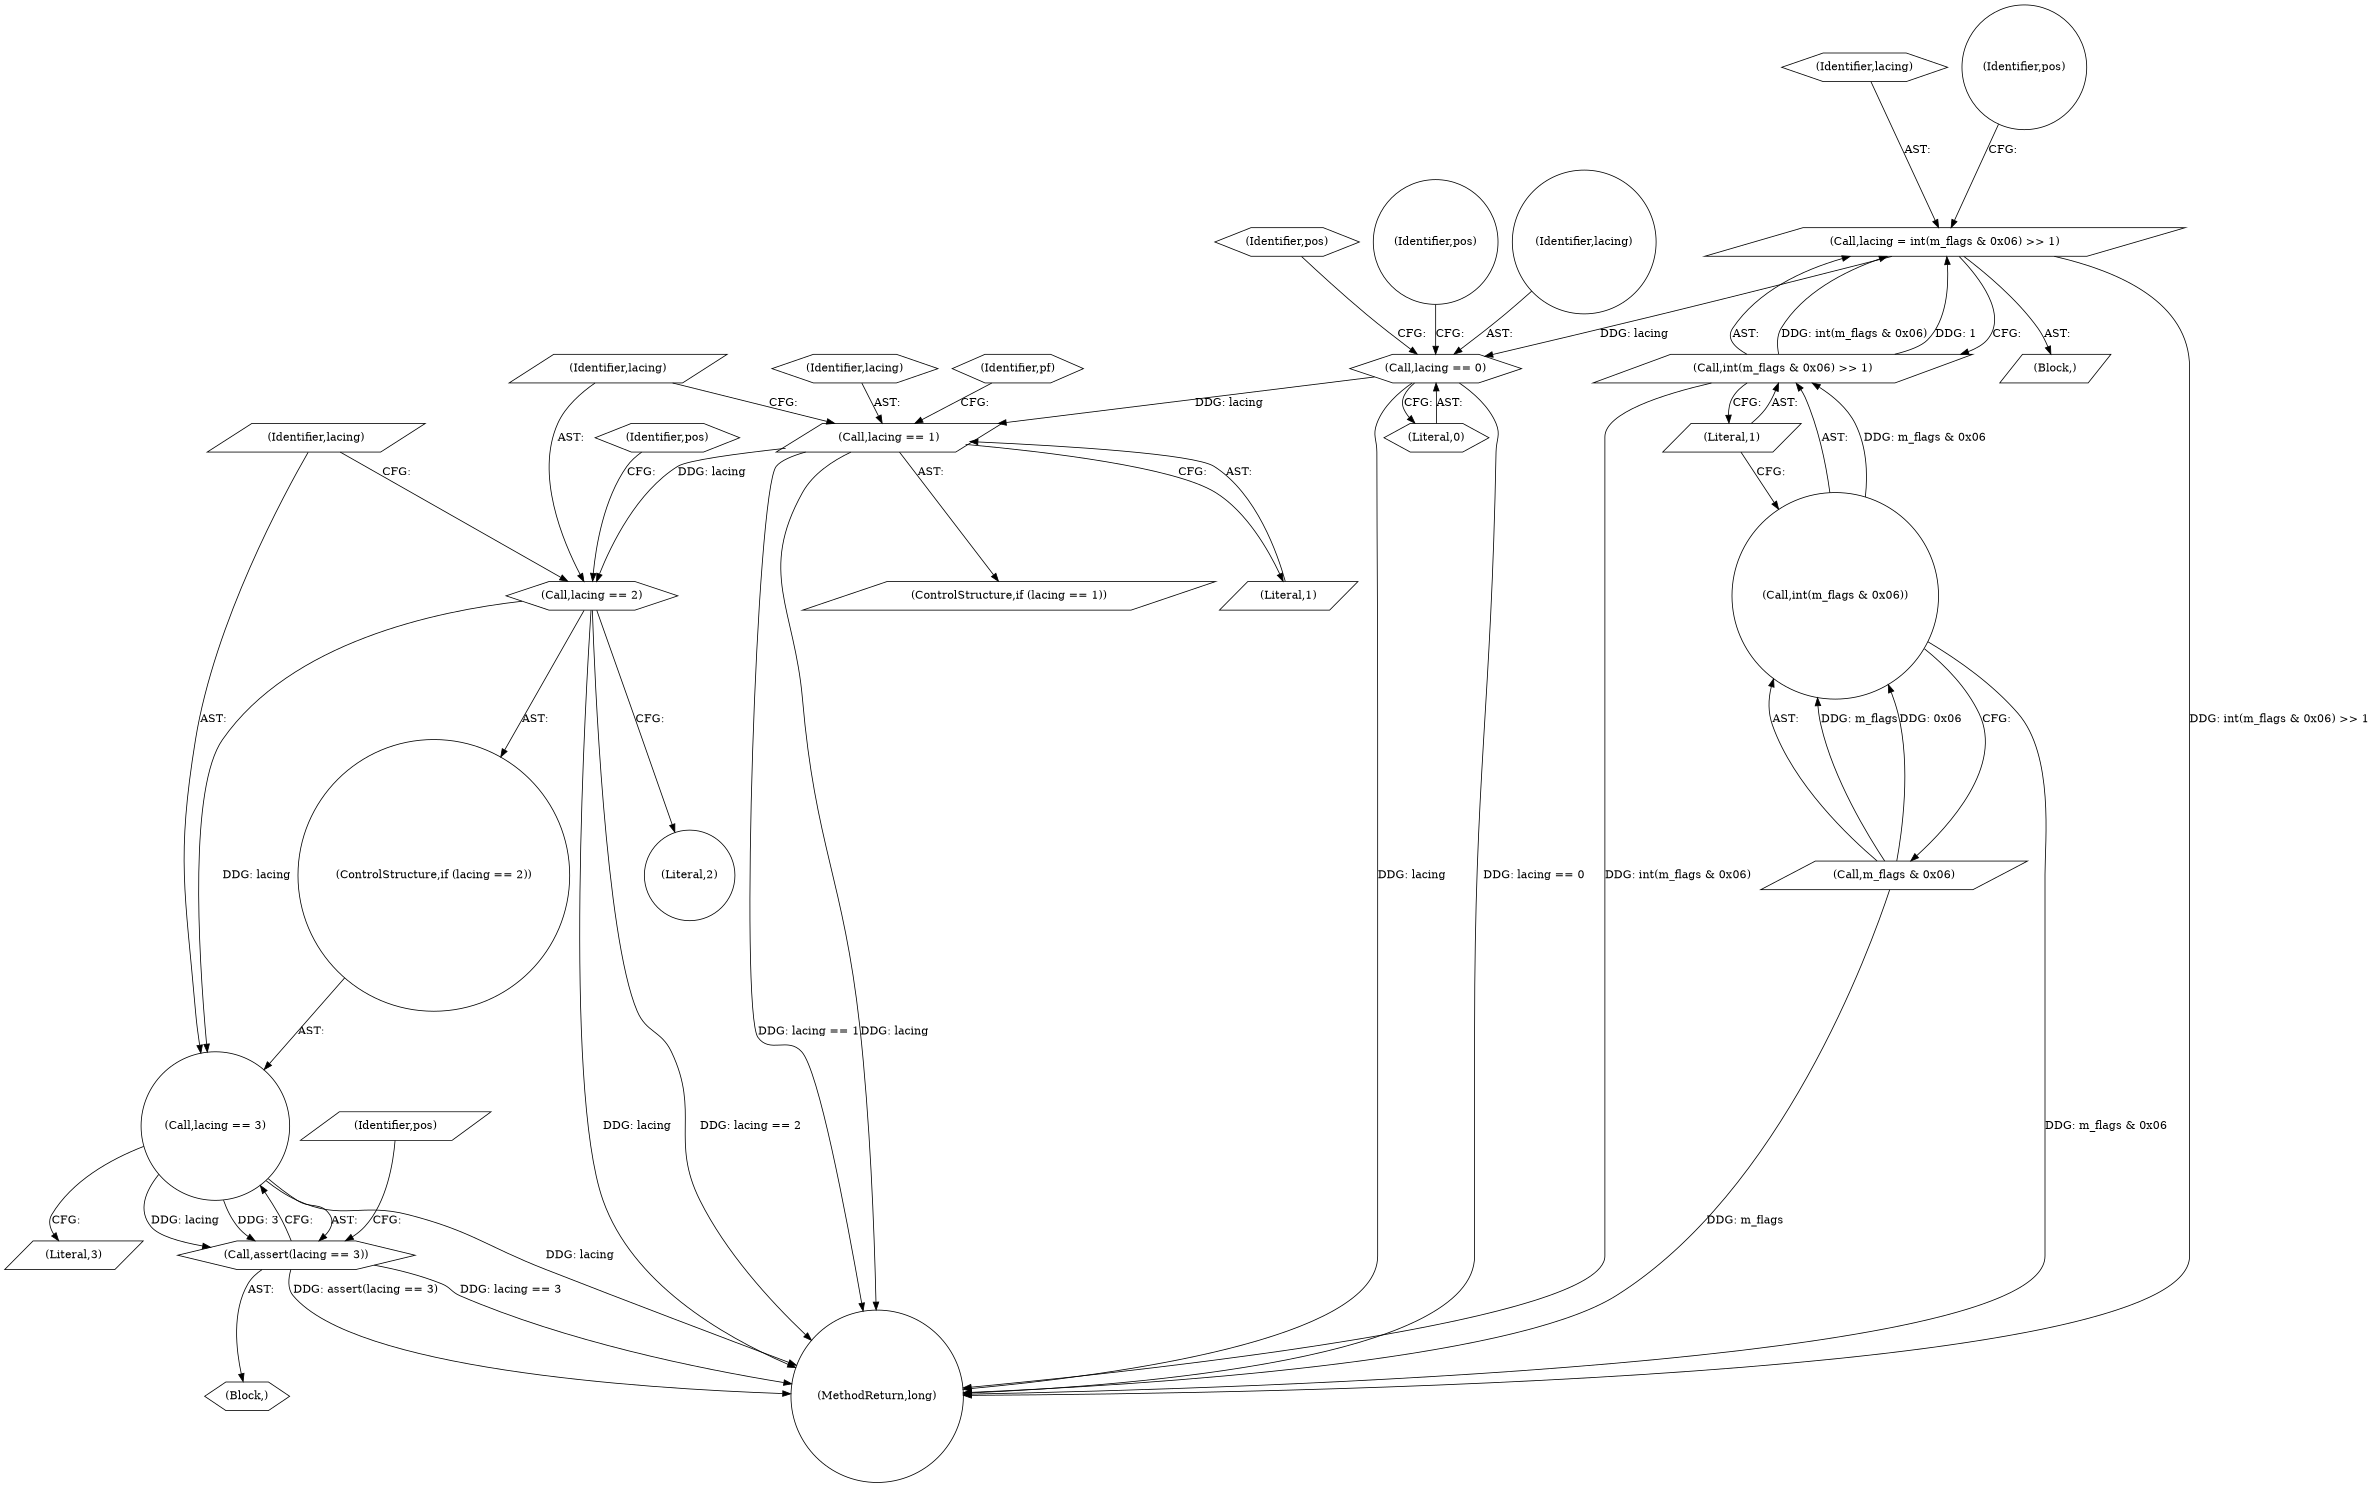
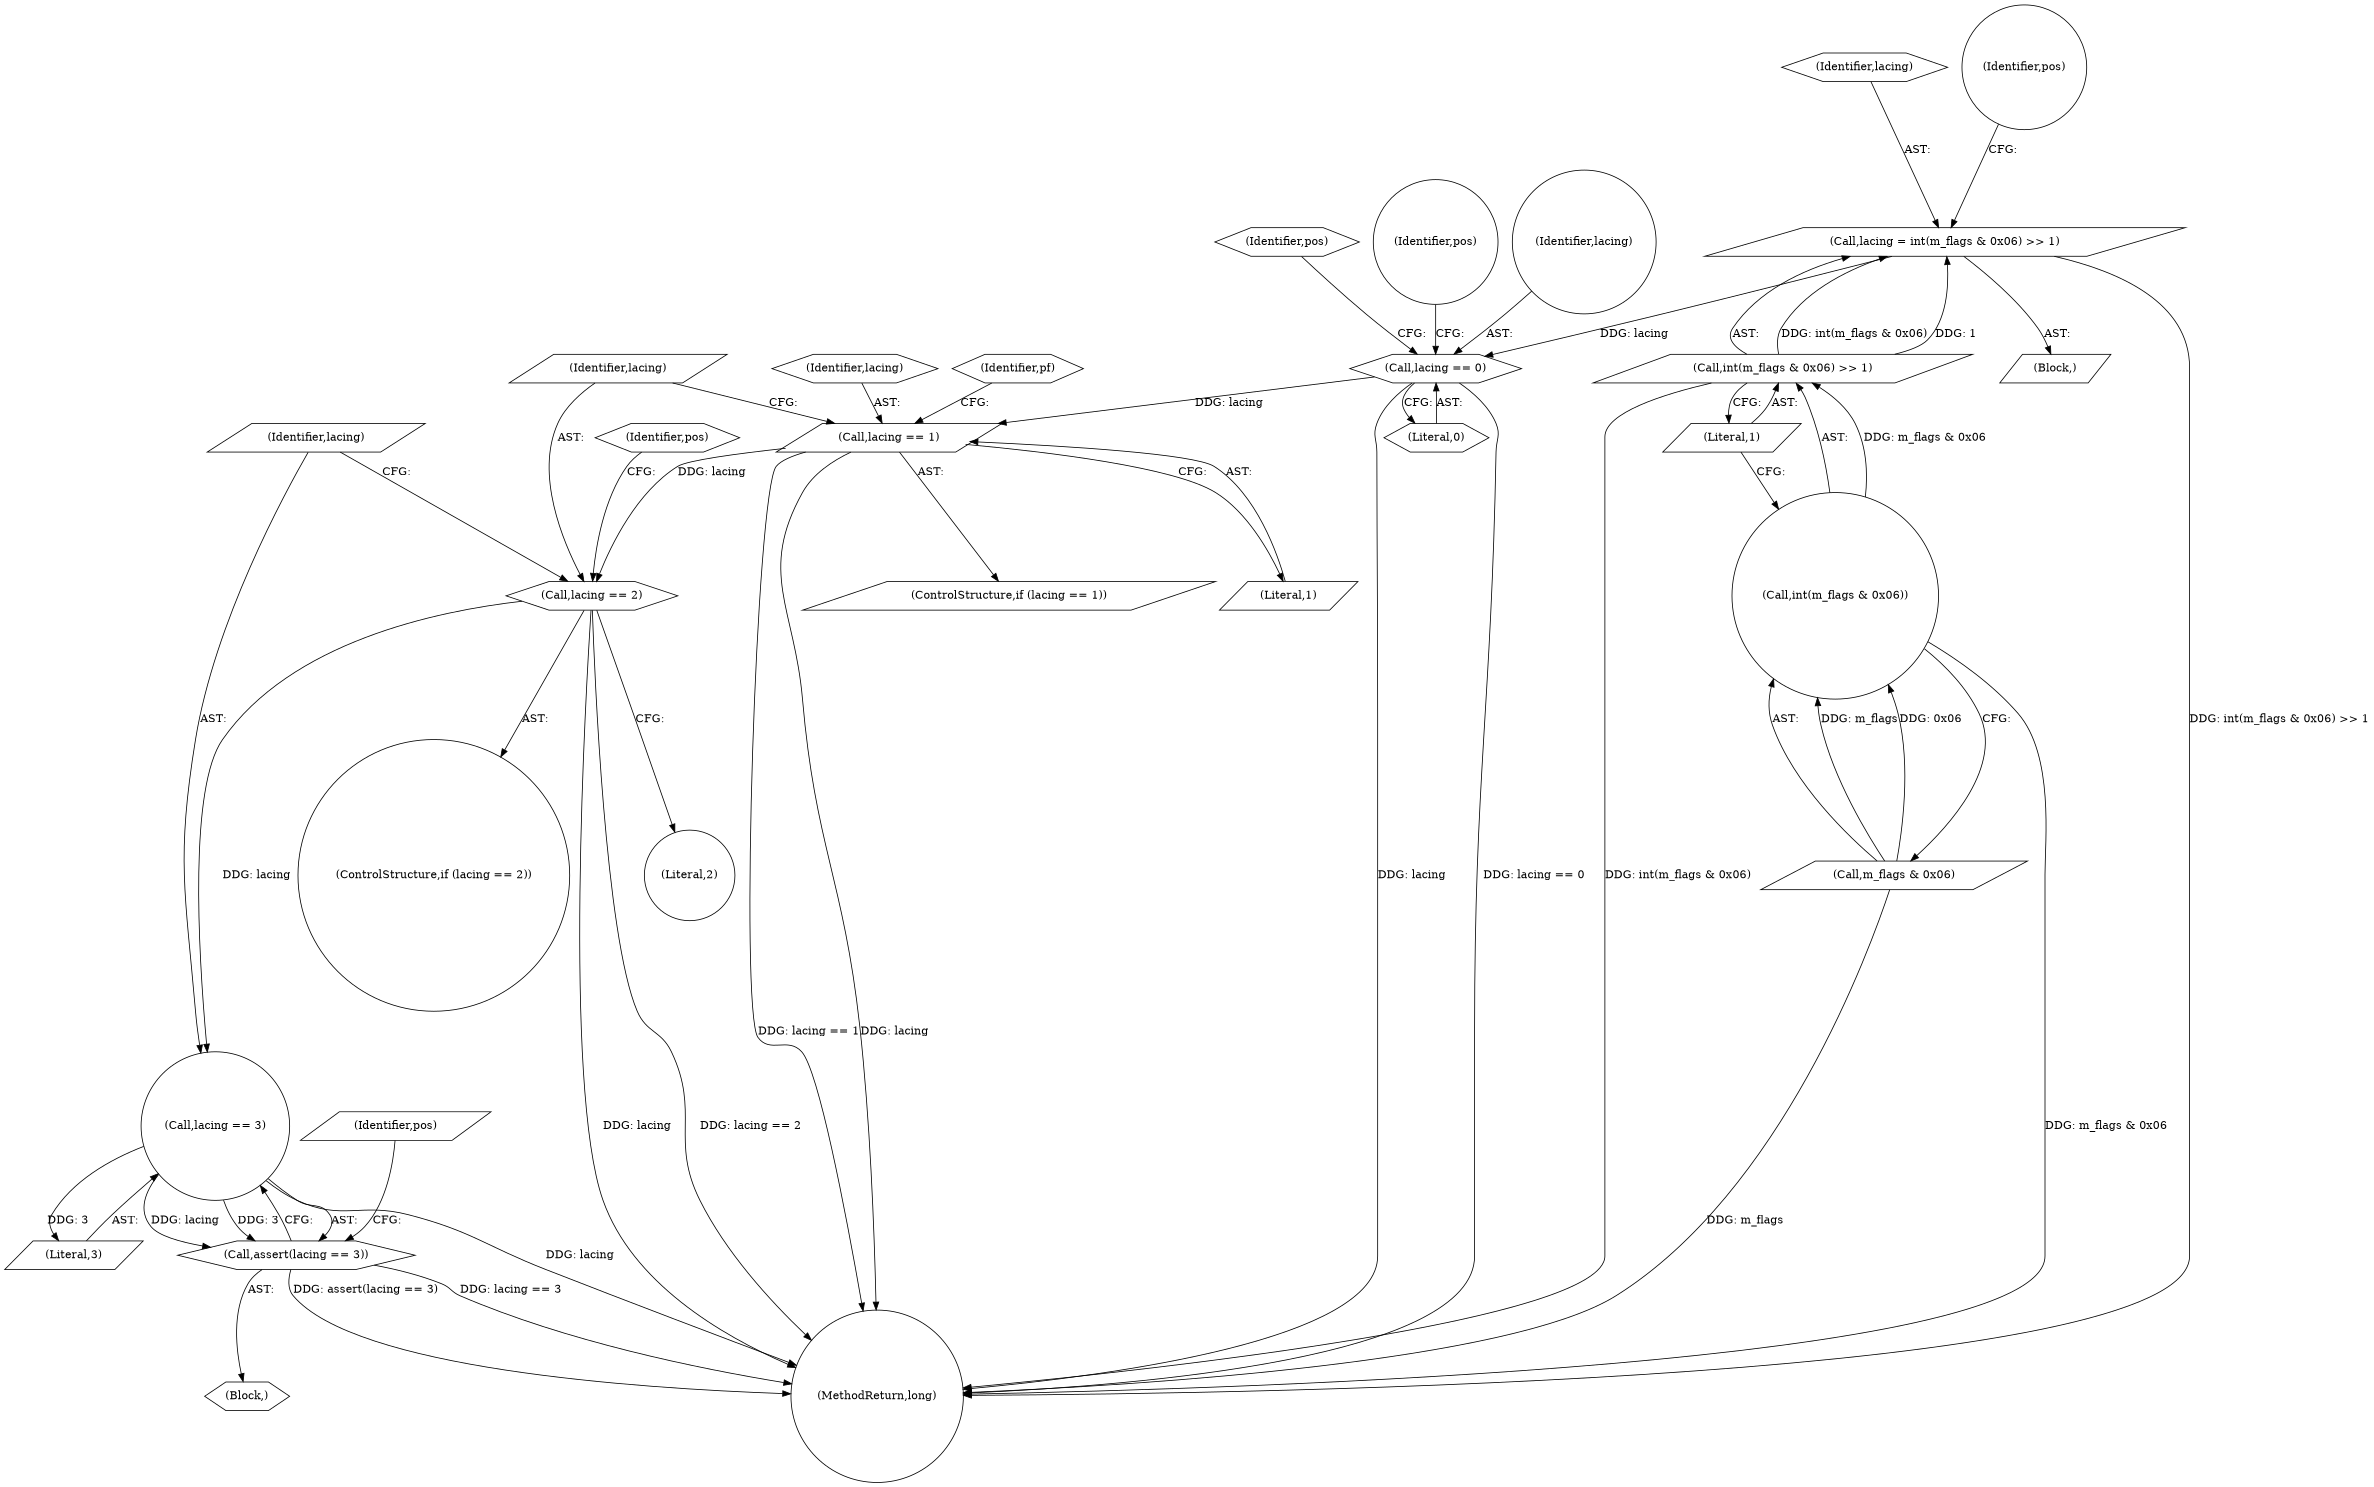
(1992, 305) -> none
(307, 1021) -> (118, 1209)
(68, 1221) -> (68, 1221)
